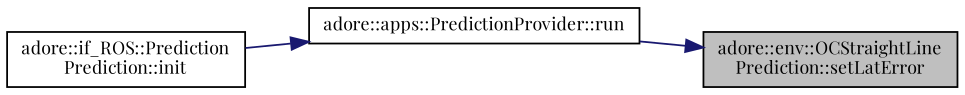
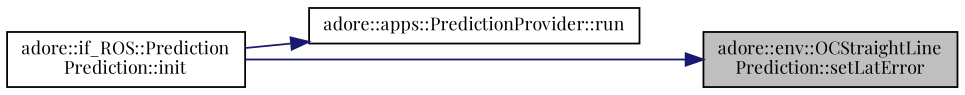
(663, 44) -> (466, 60)
